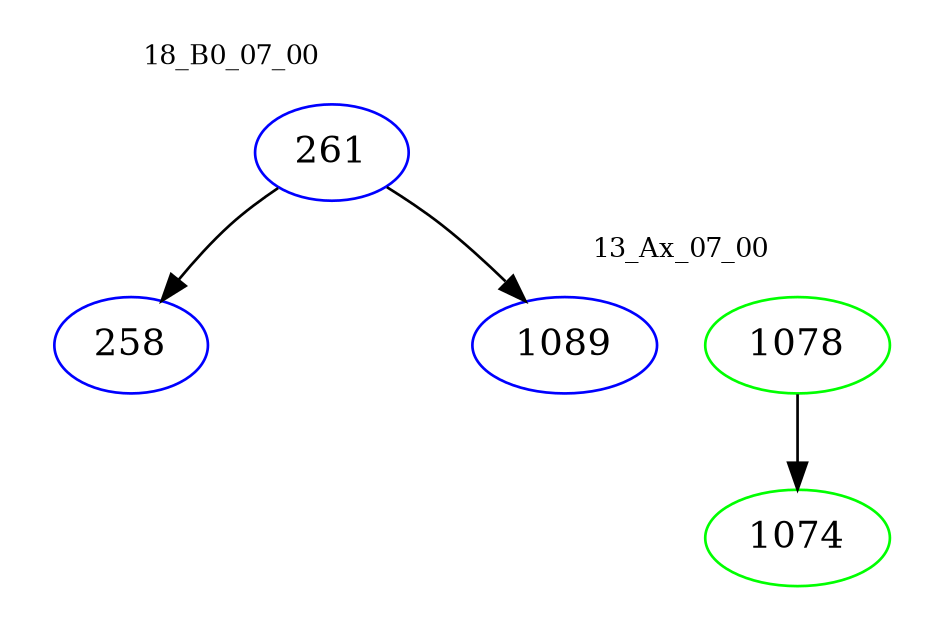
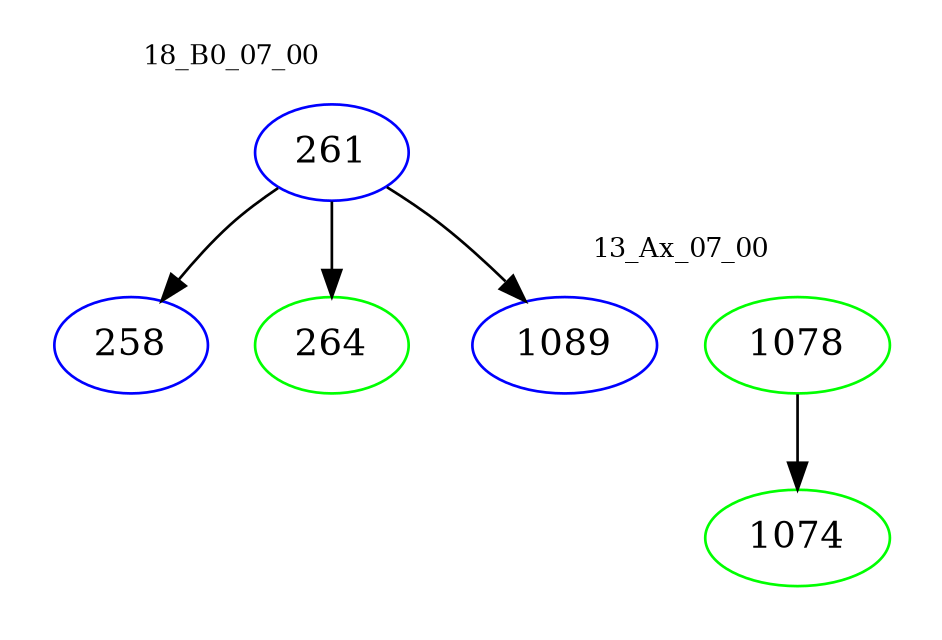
none -> (332, 345)
